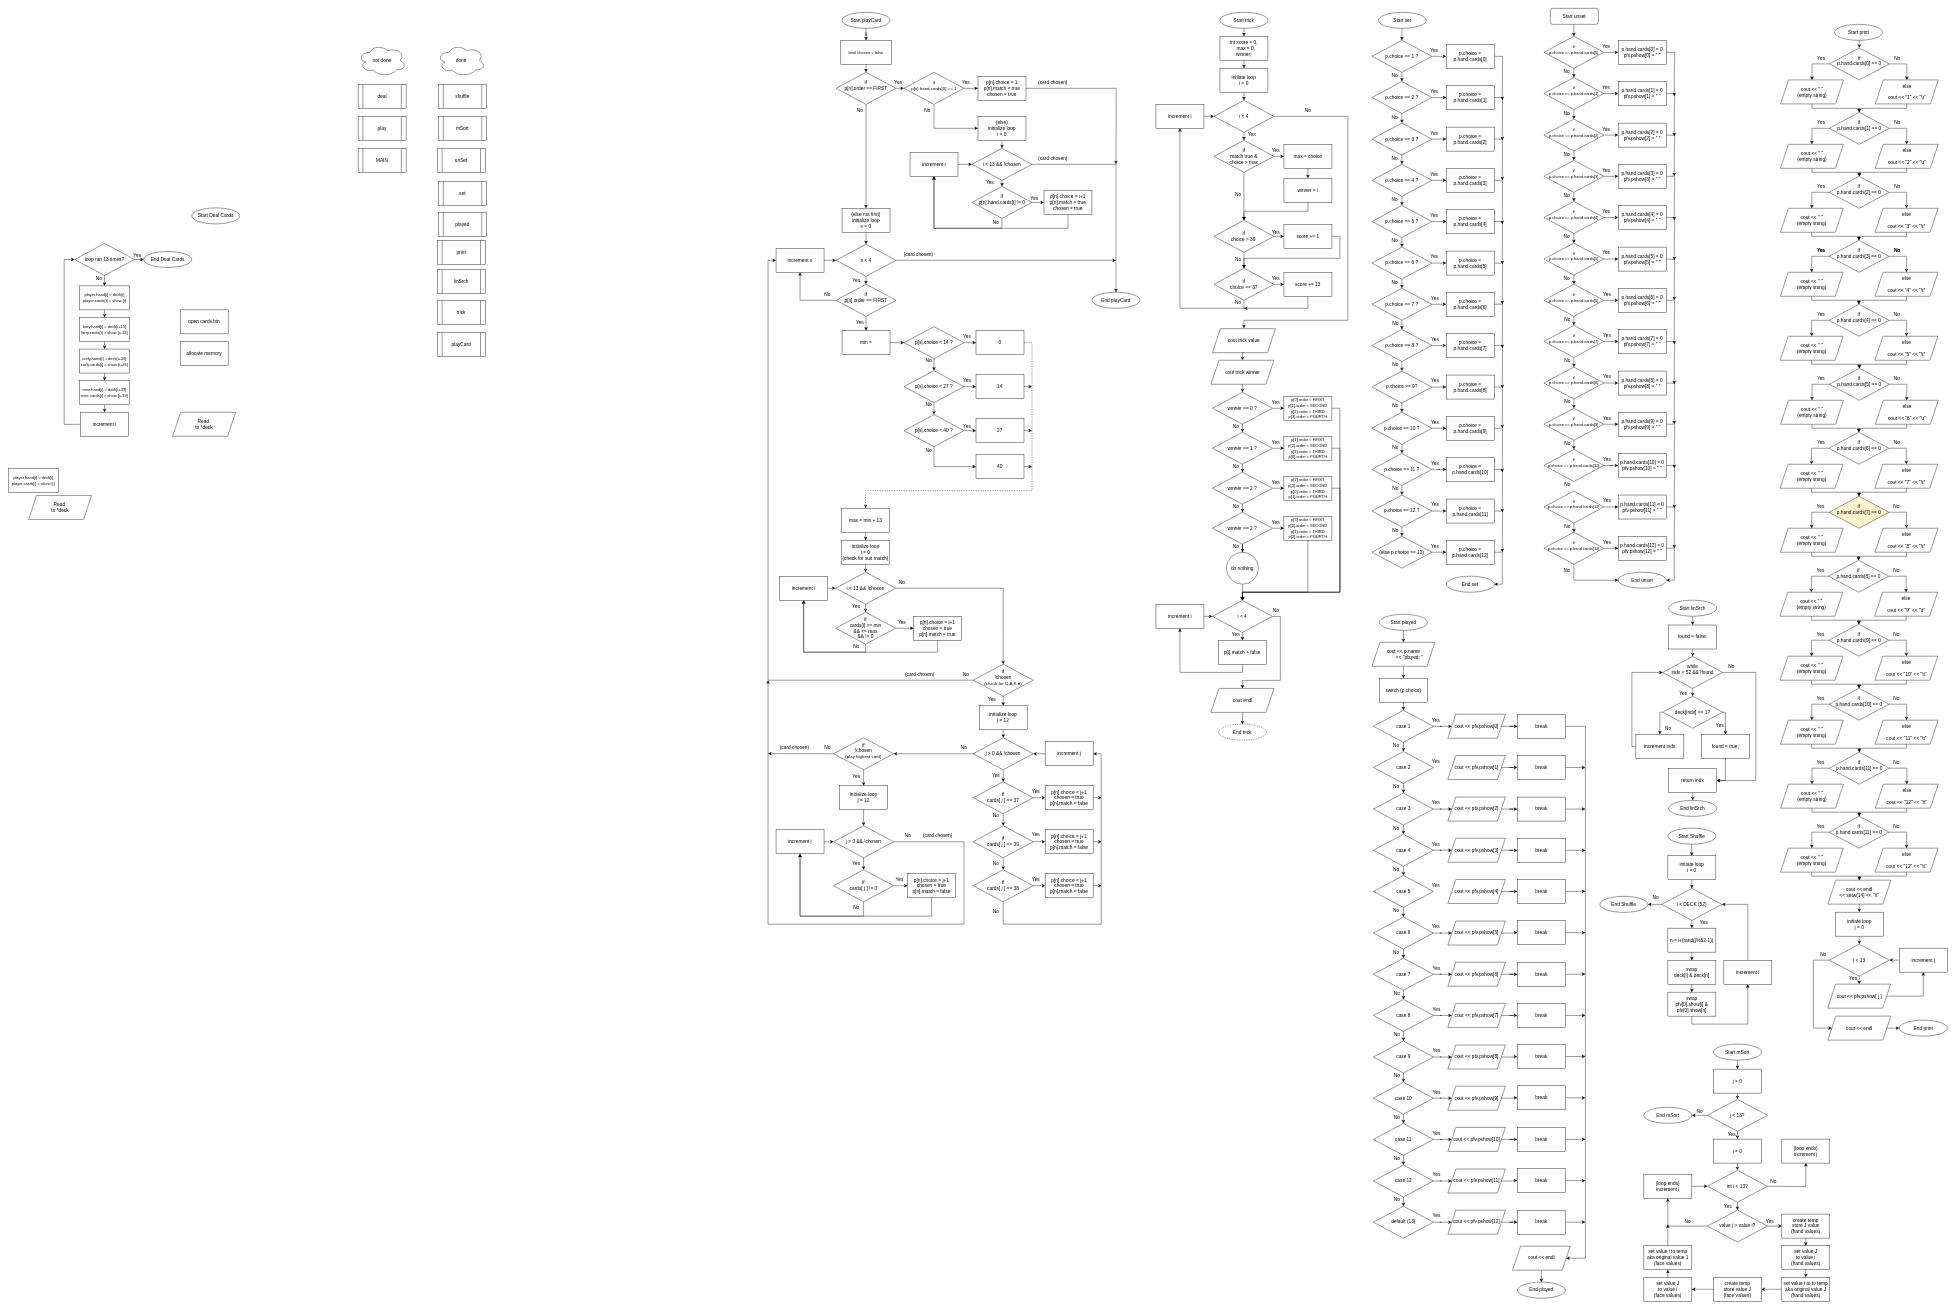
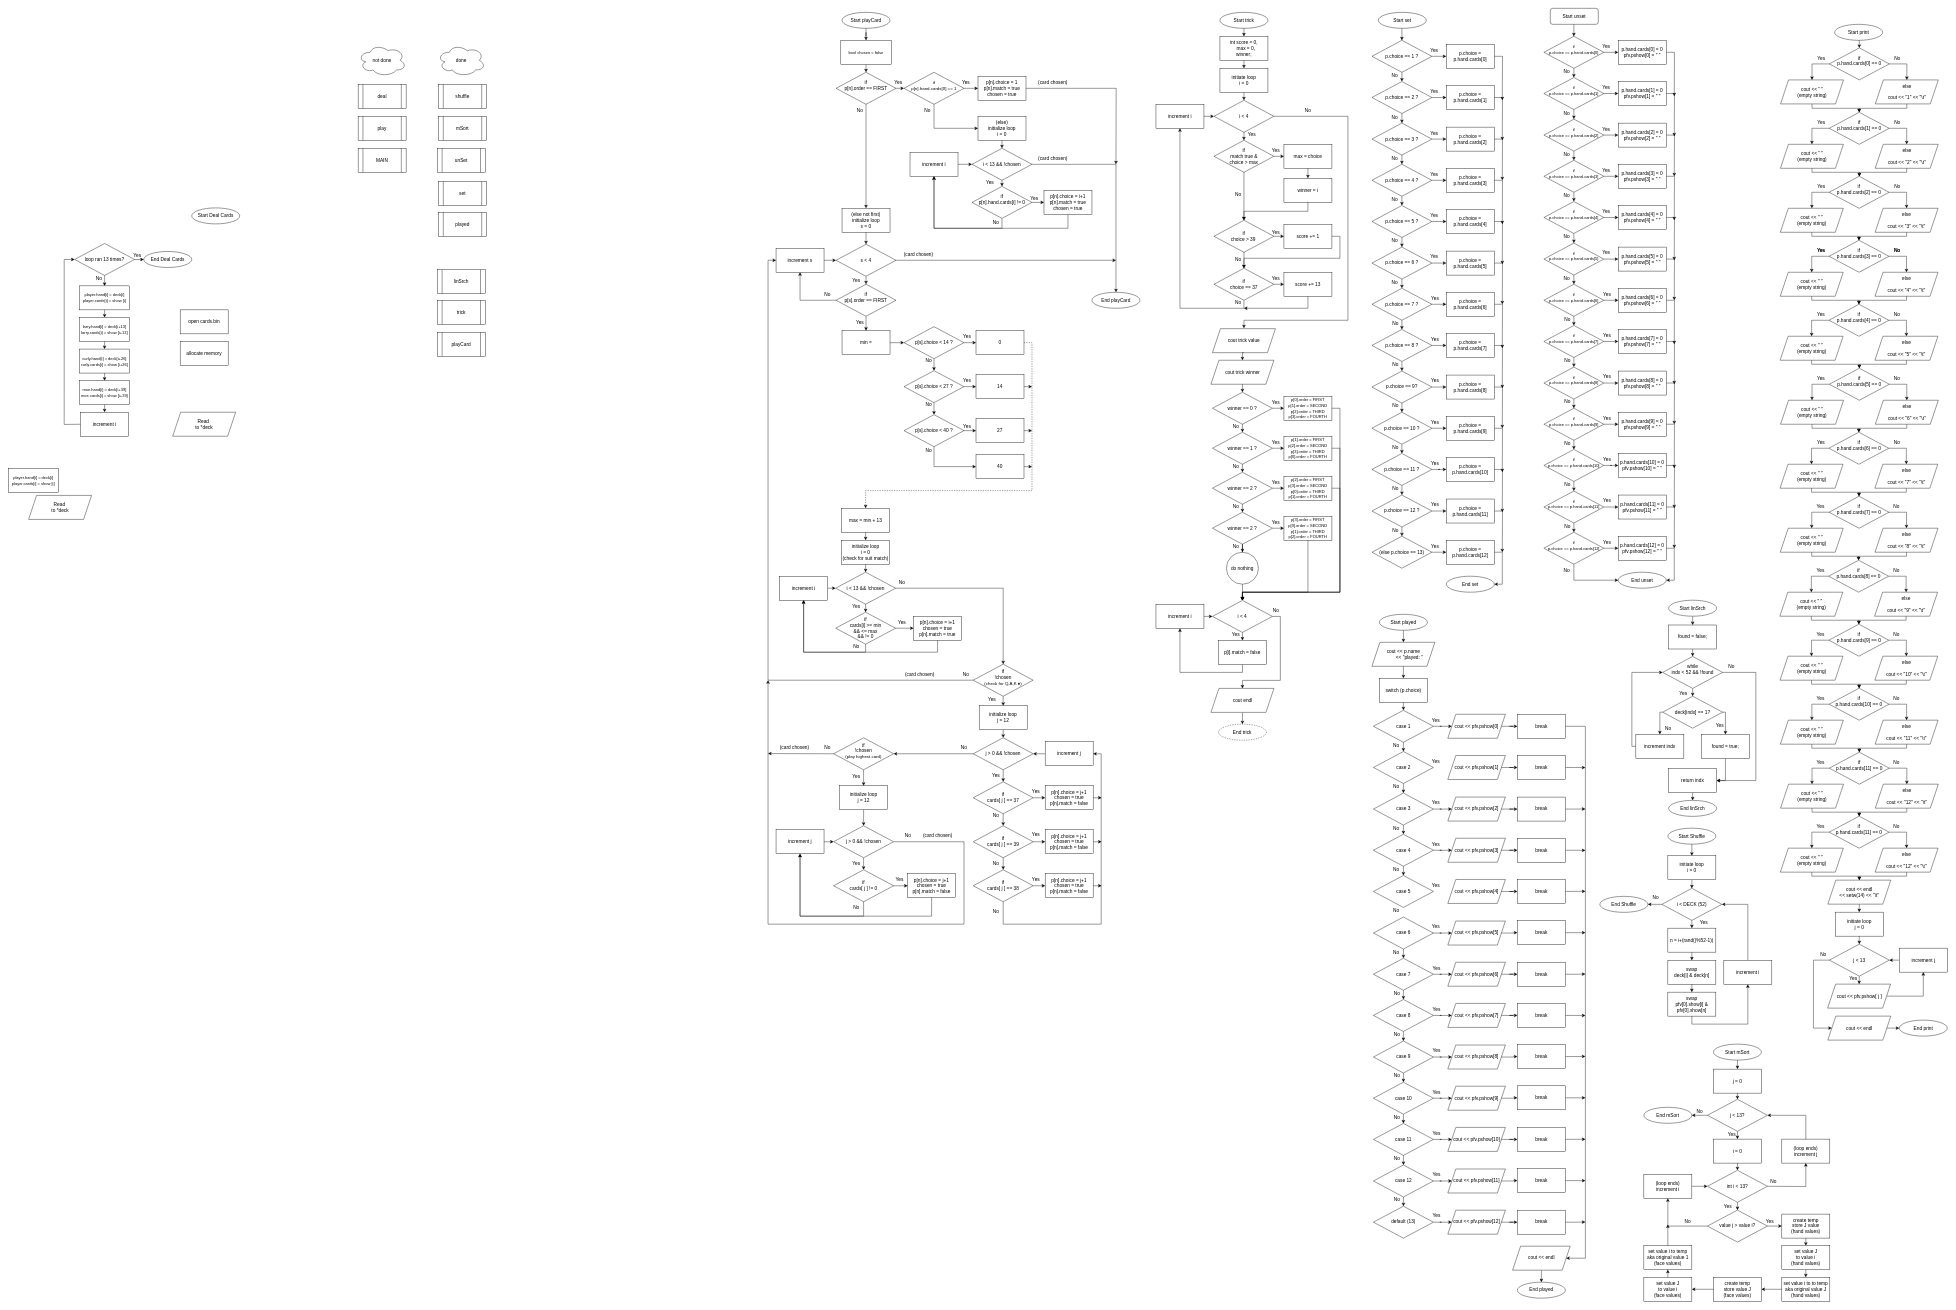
(461, 252) -> none
none -> (1574, 487)
(1859, 512) -> (1859, 512)
(1404, 913) -> none
none -> (1771, 1115)
